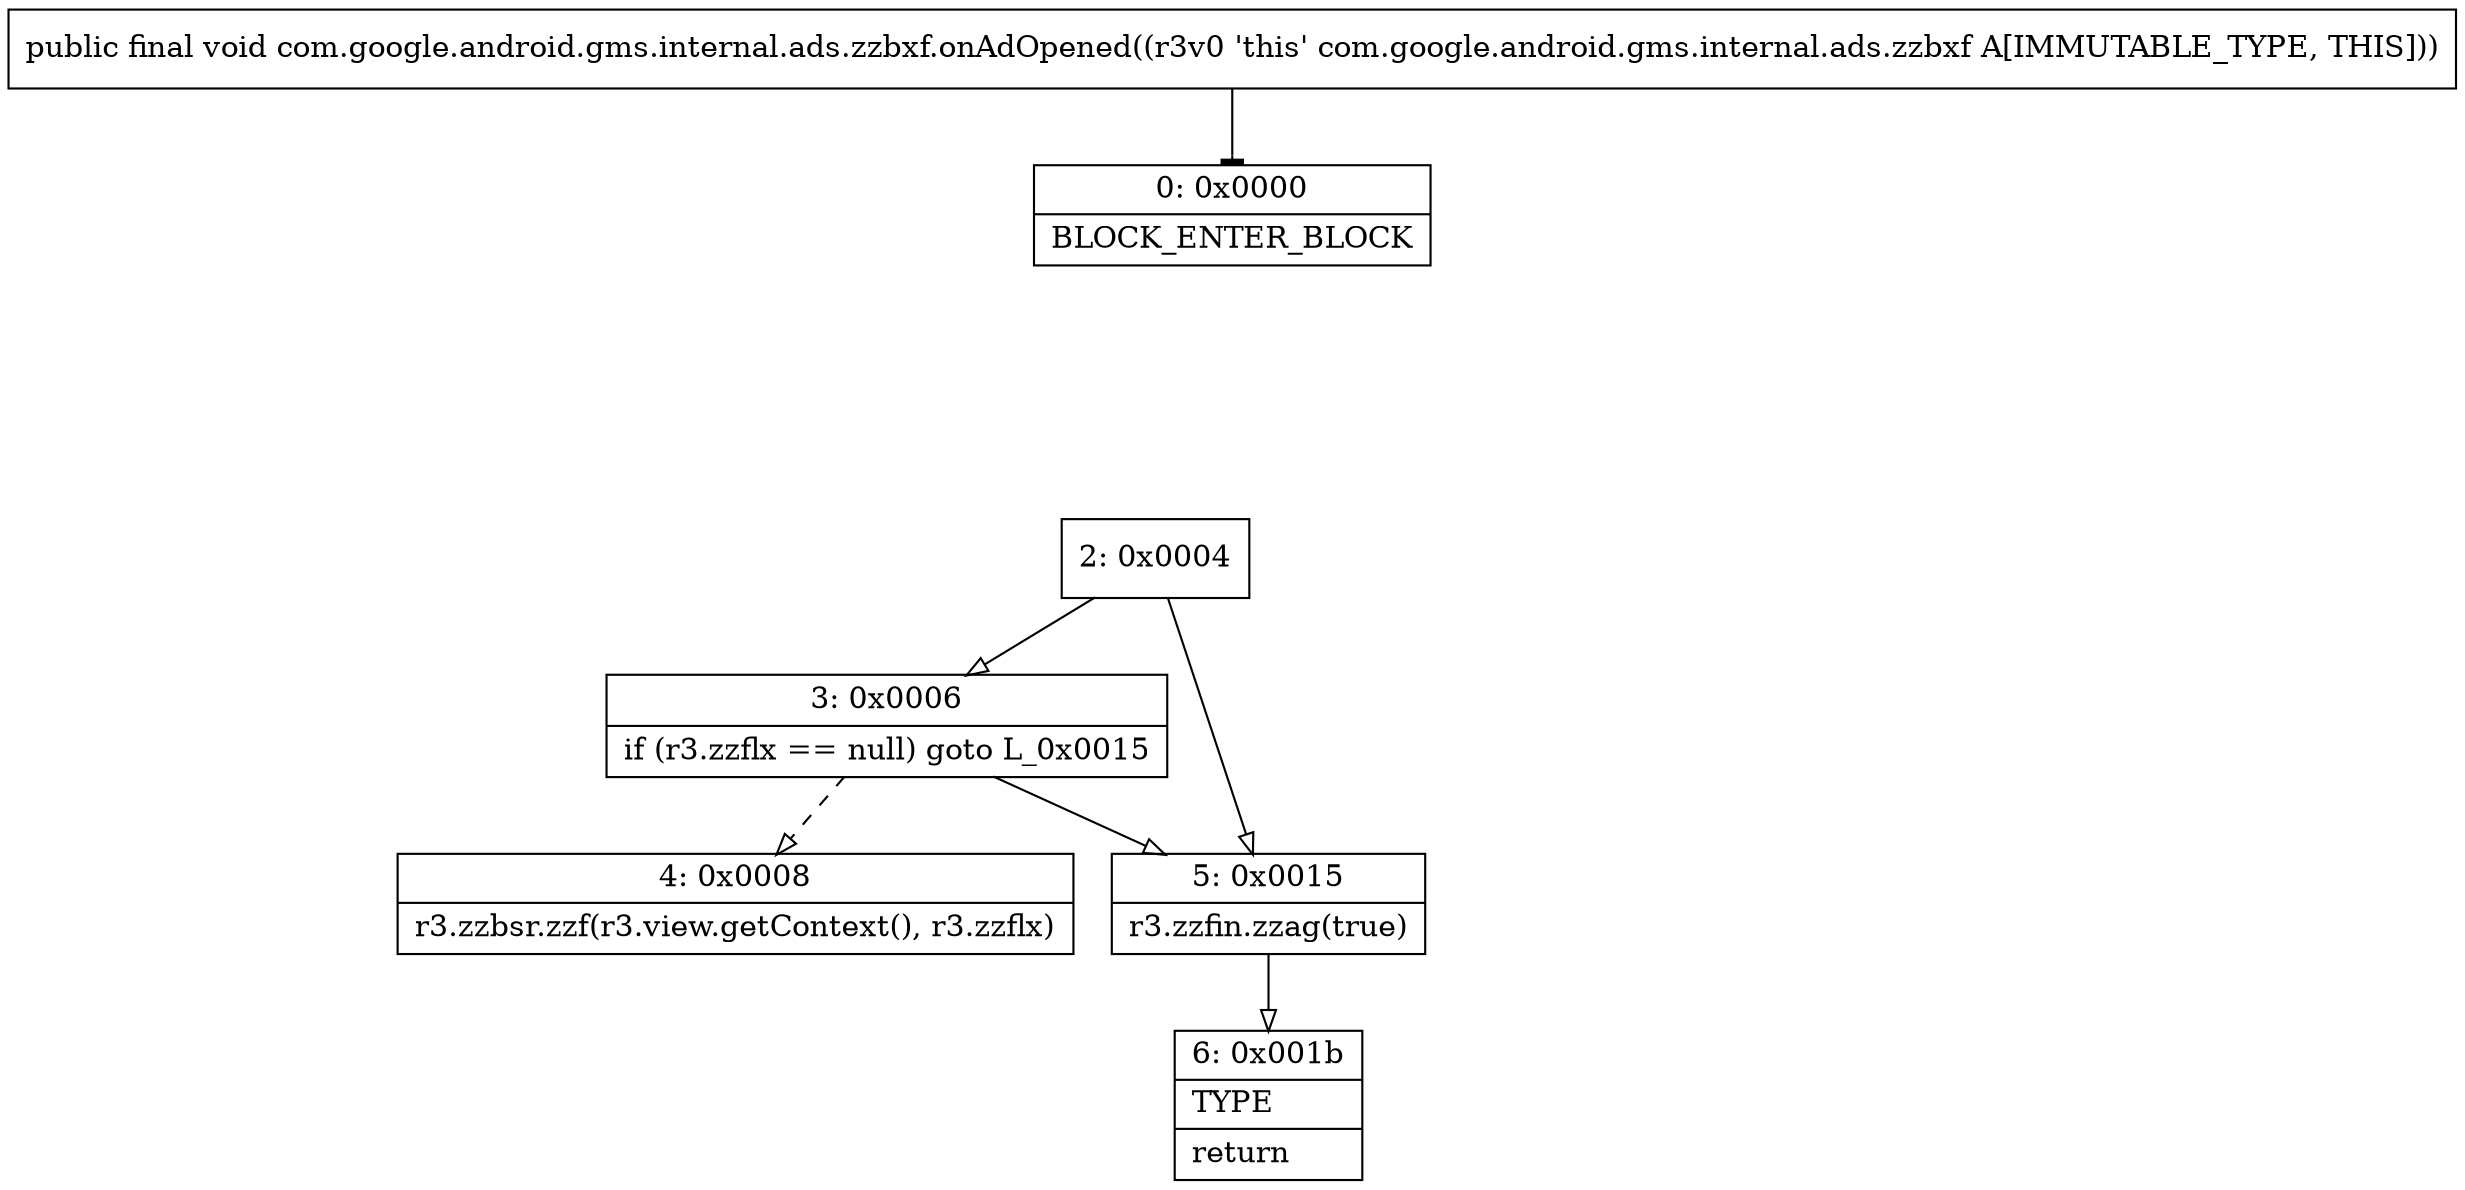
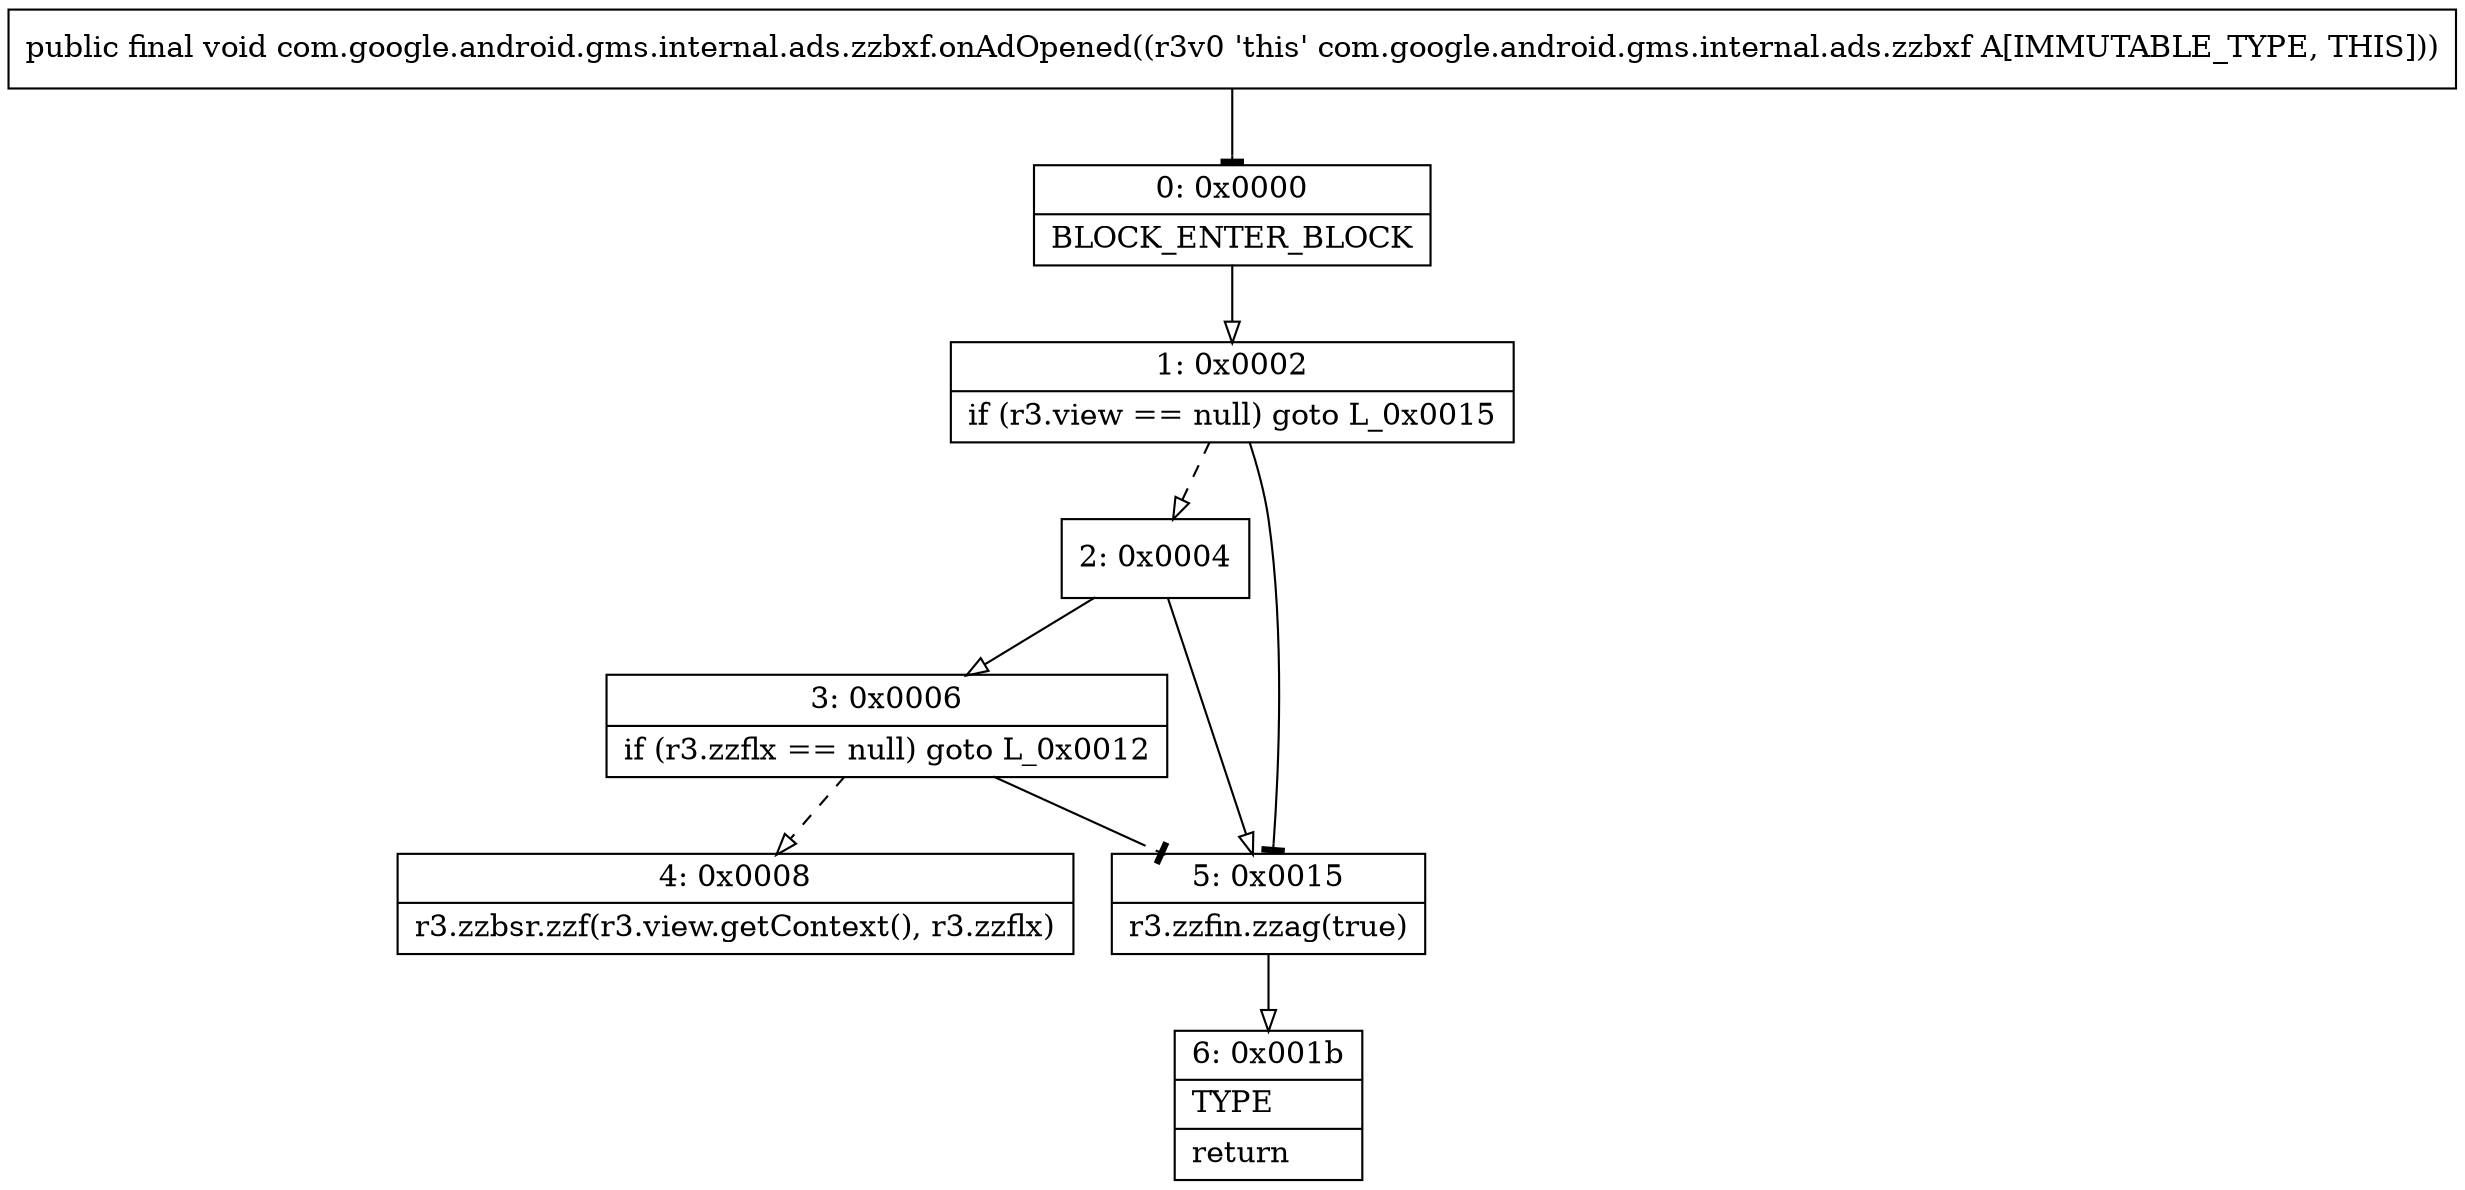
none -> (1232, 392)
(887, 750) -> (887, 750)
(1069, 811) -> (1069, 811)
